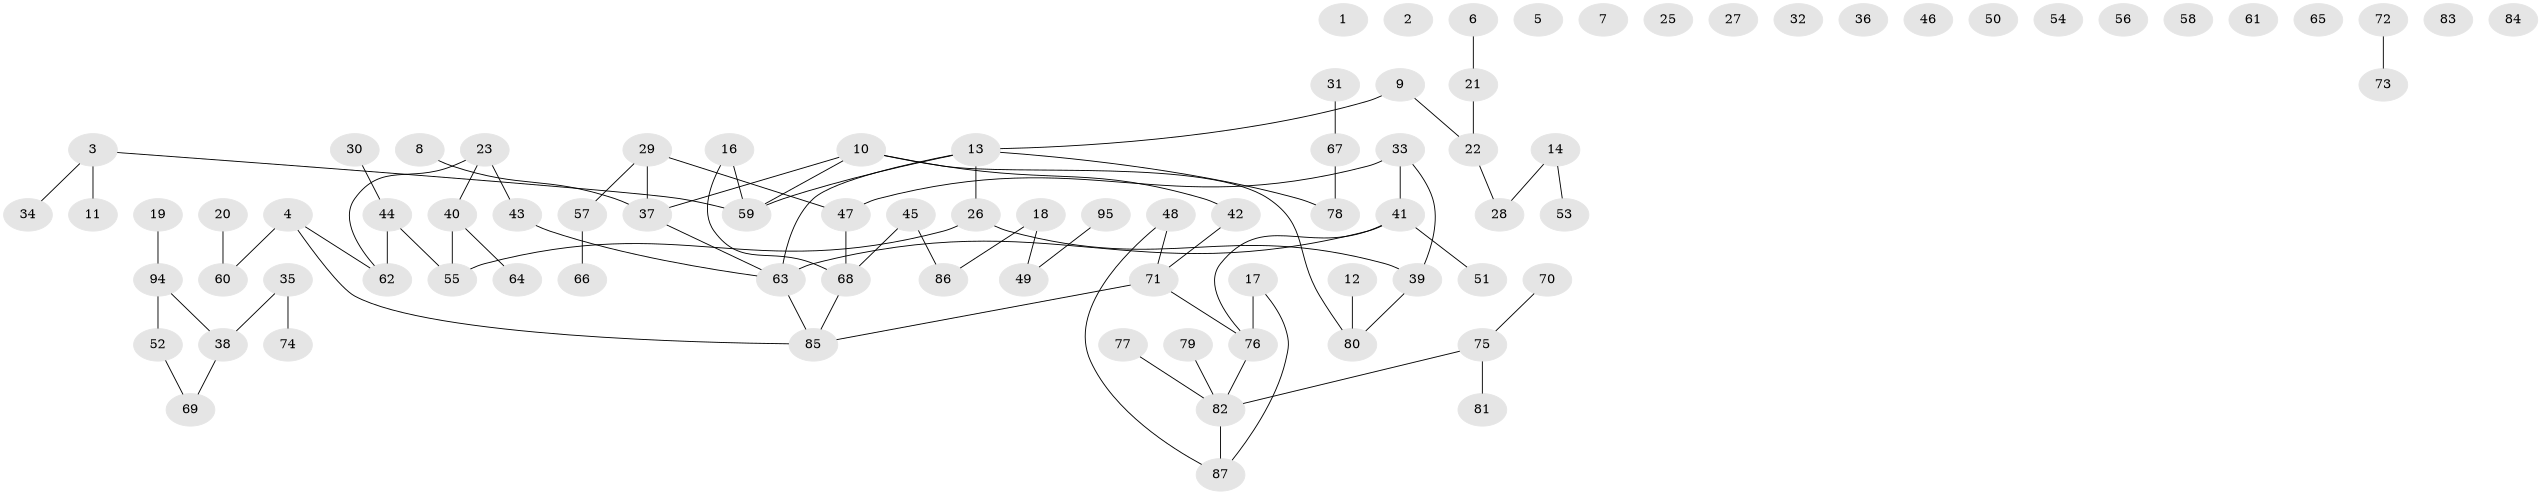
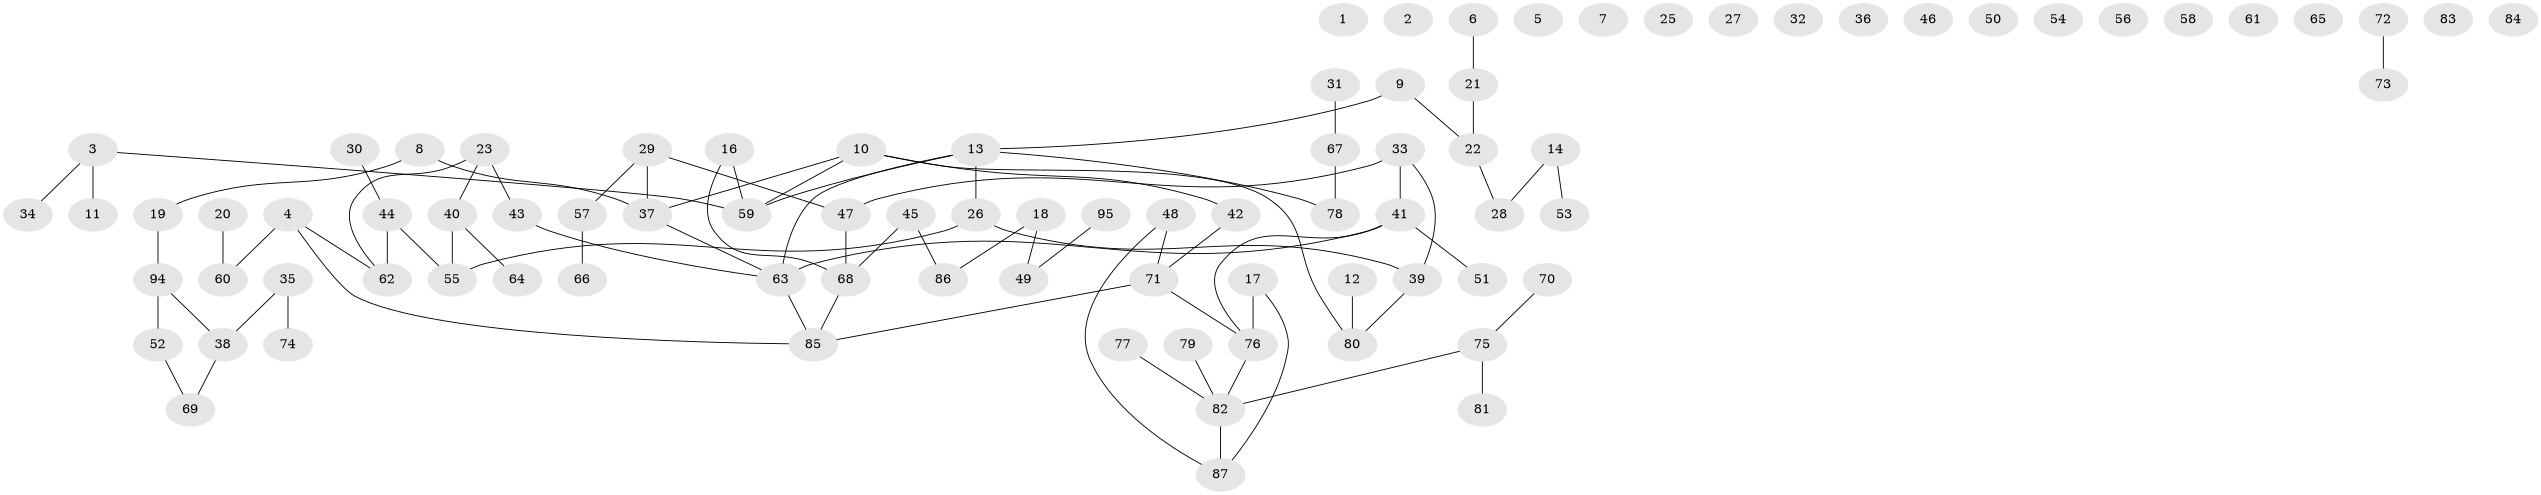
none -> (289, 182)
